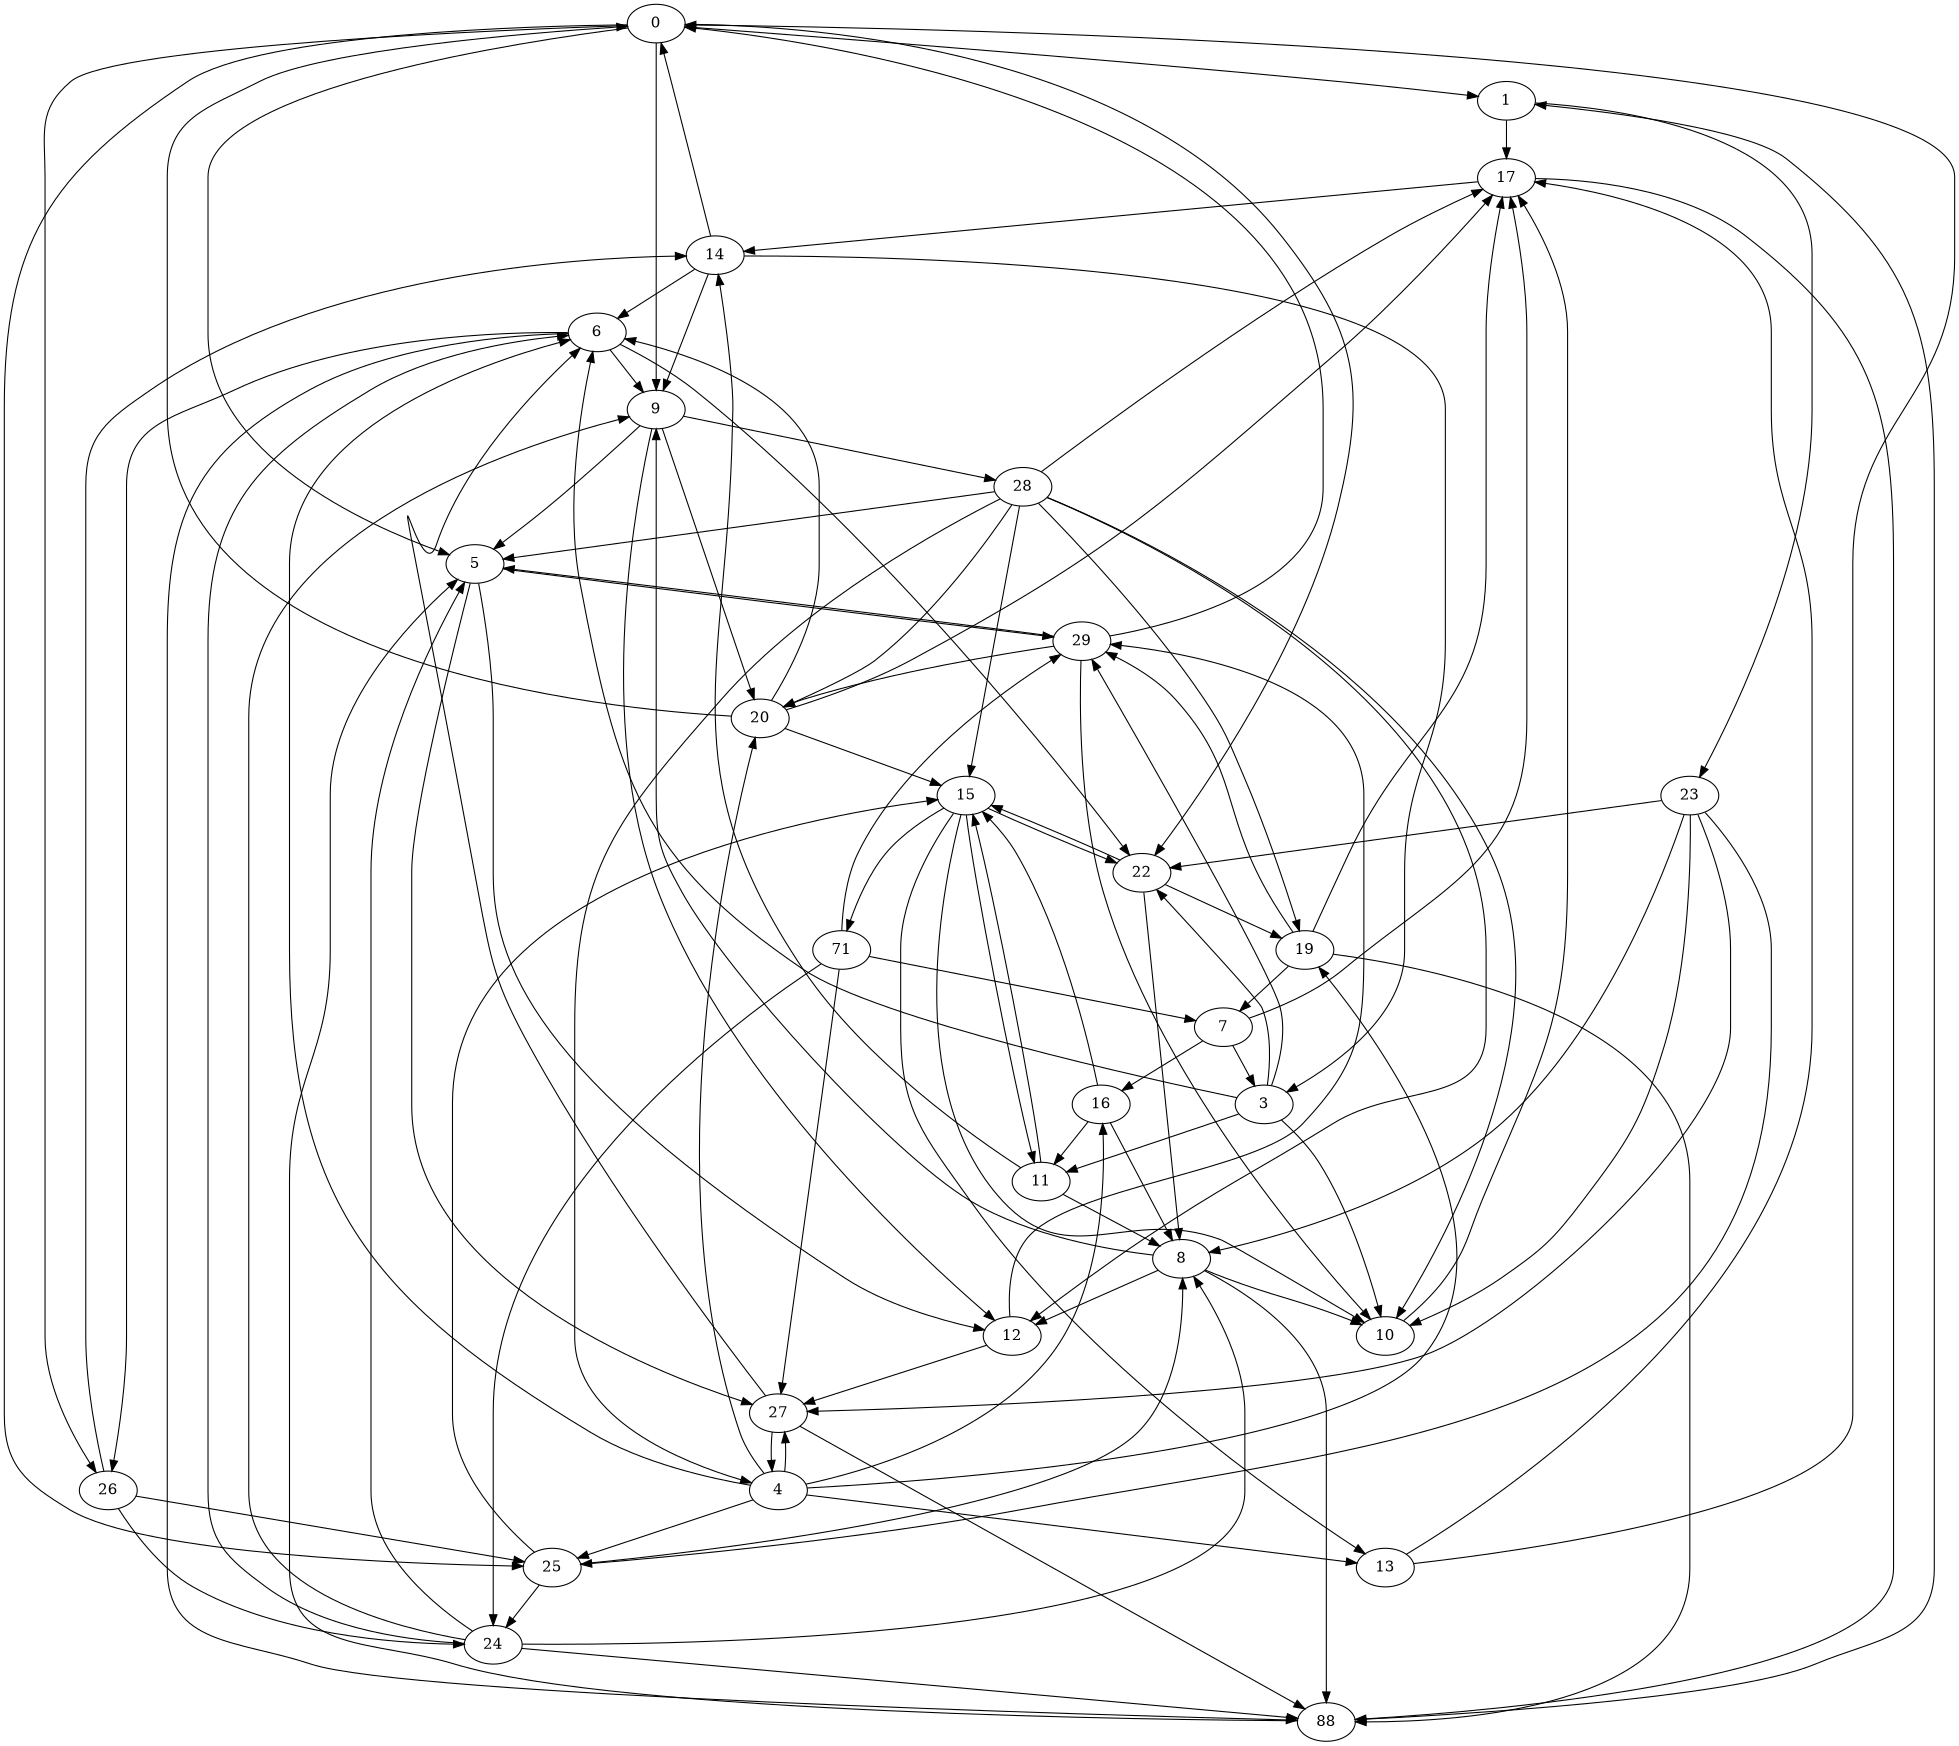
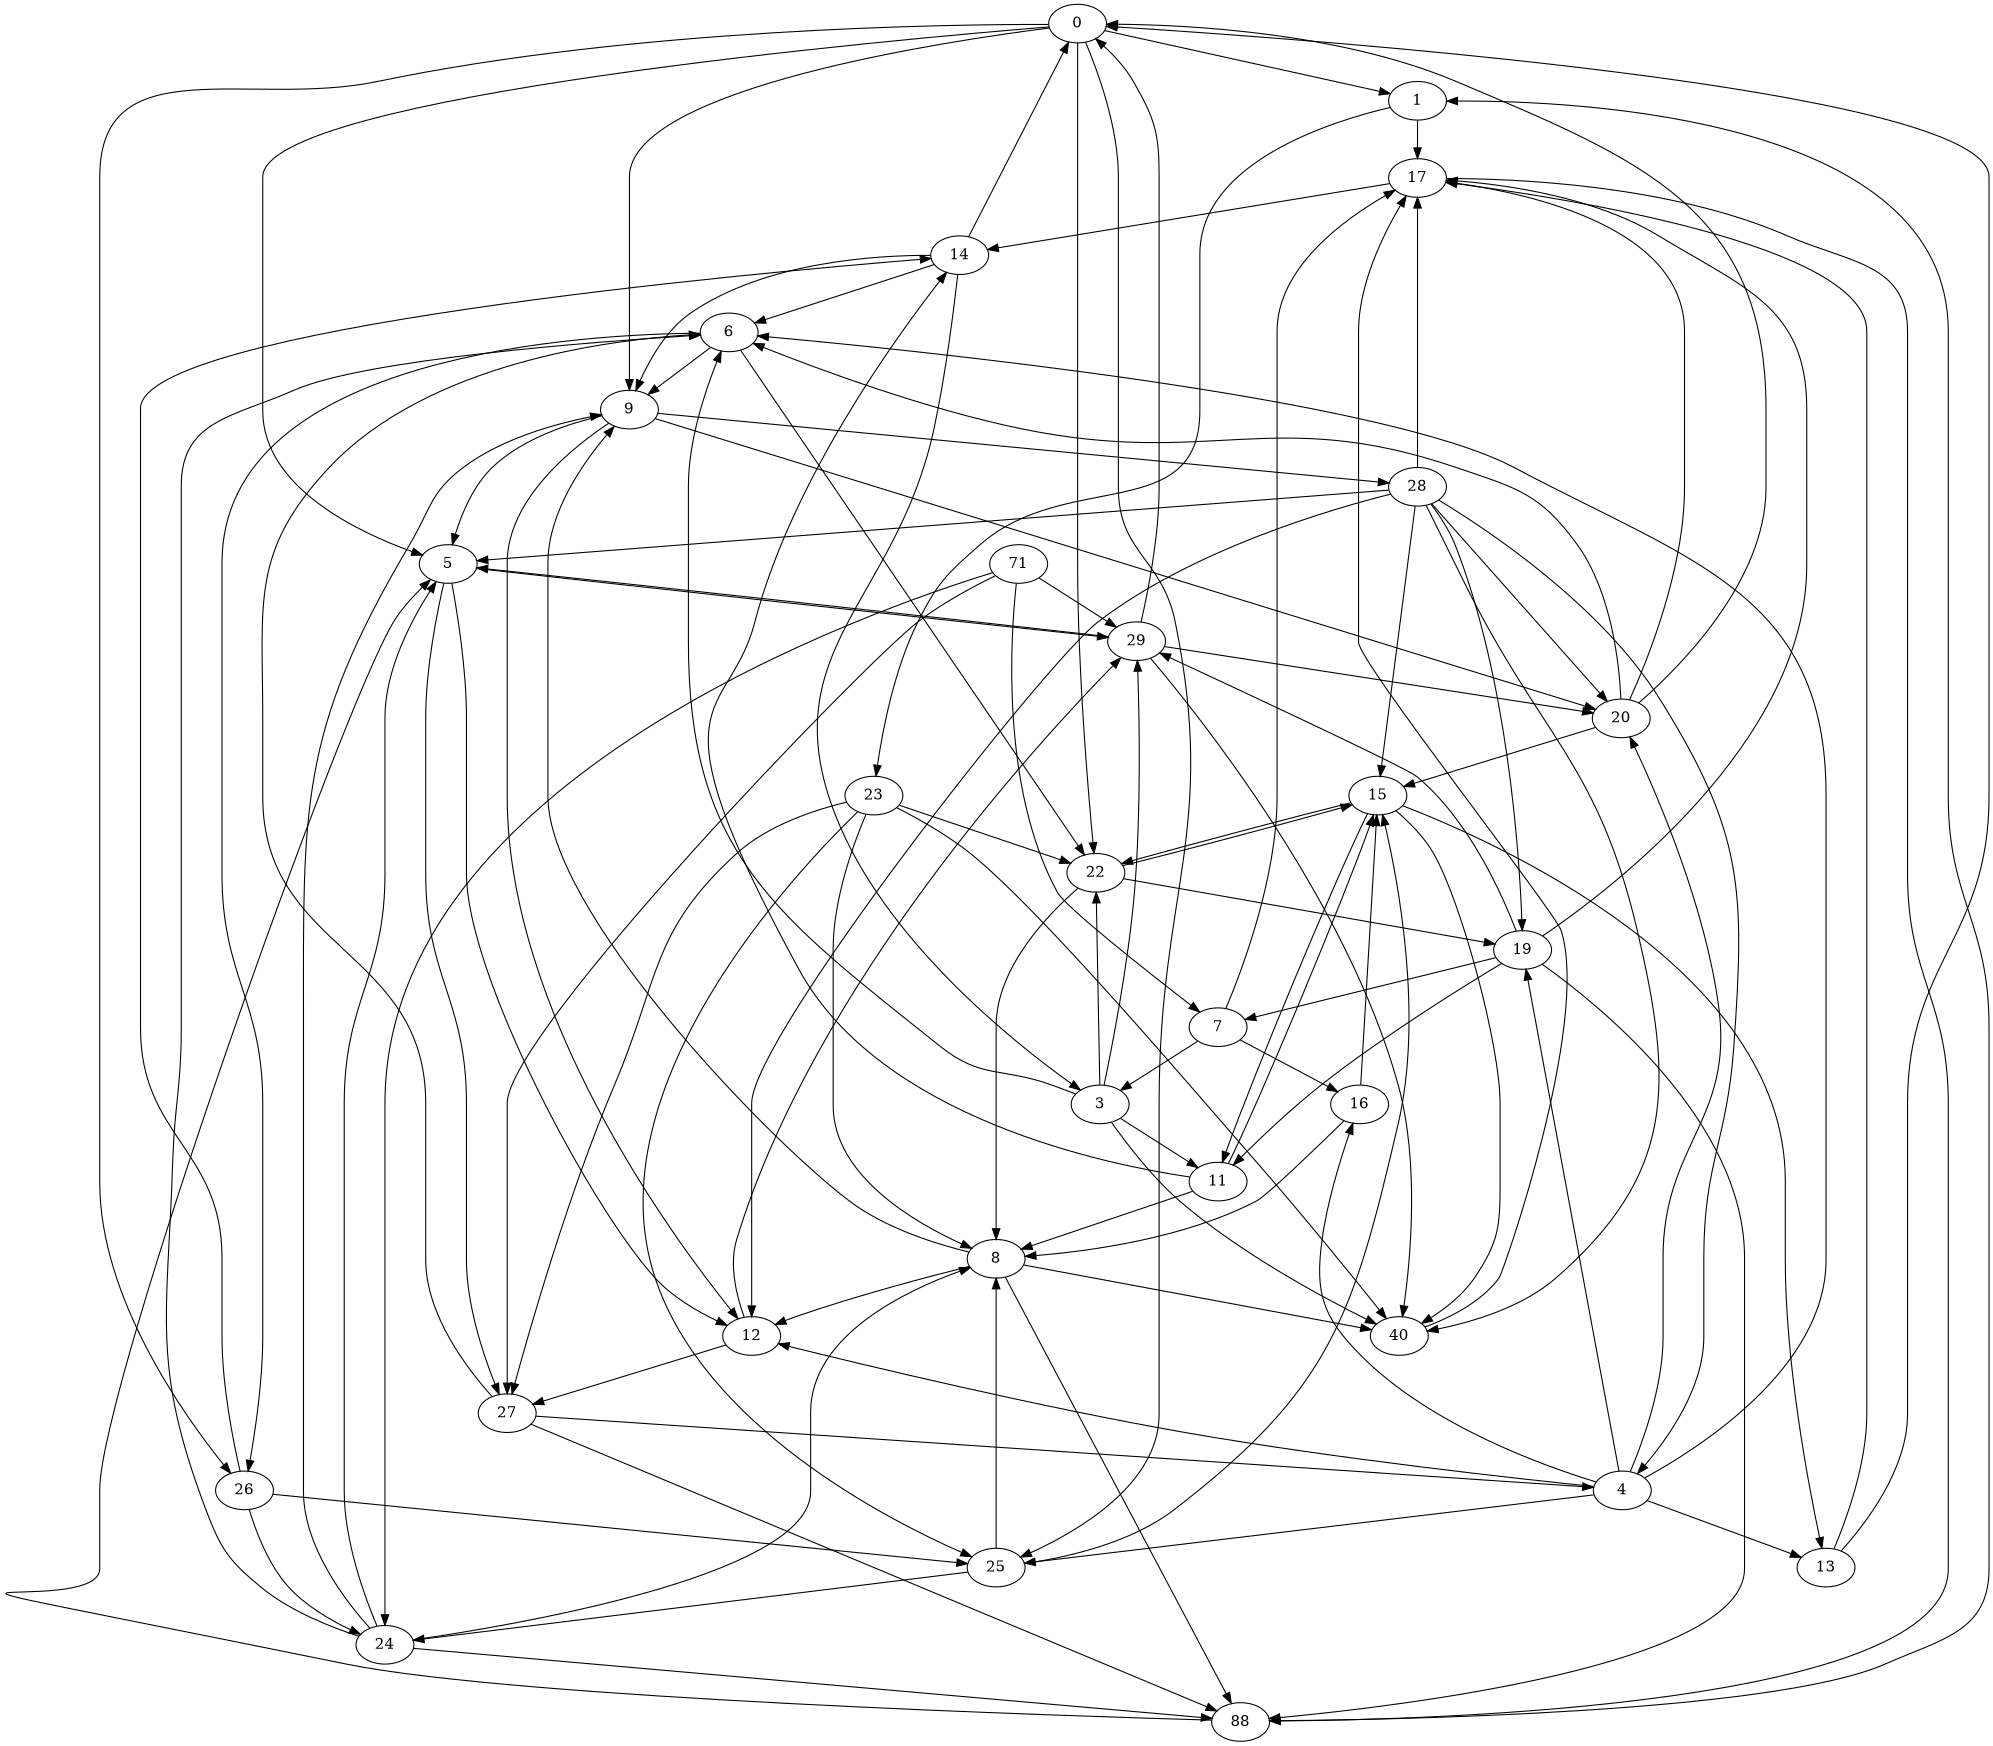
(885, 854) -> none
(1075, 1139) -> (1372, 1047)
(1385, 1336) -> (1399, 1336)
(167, 1401) -> none
(786, 1457) -> (1188, 1433)
